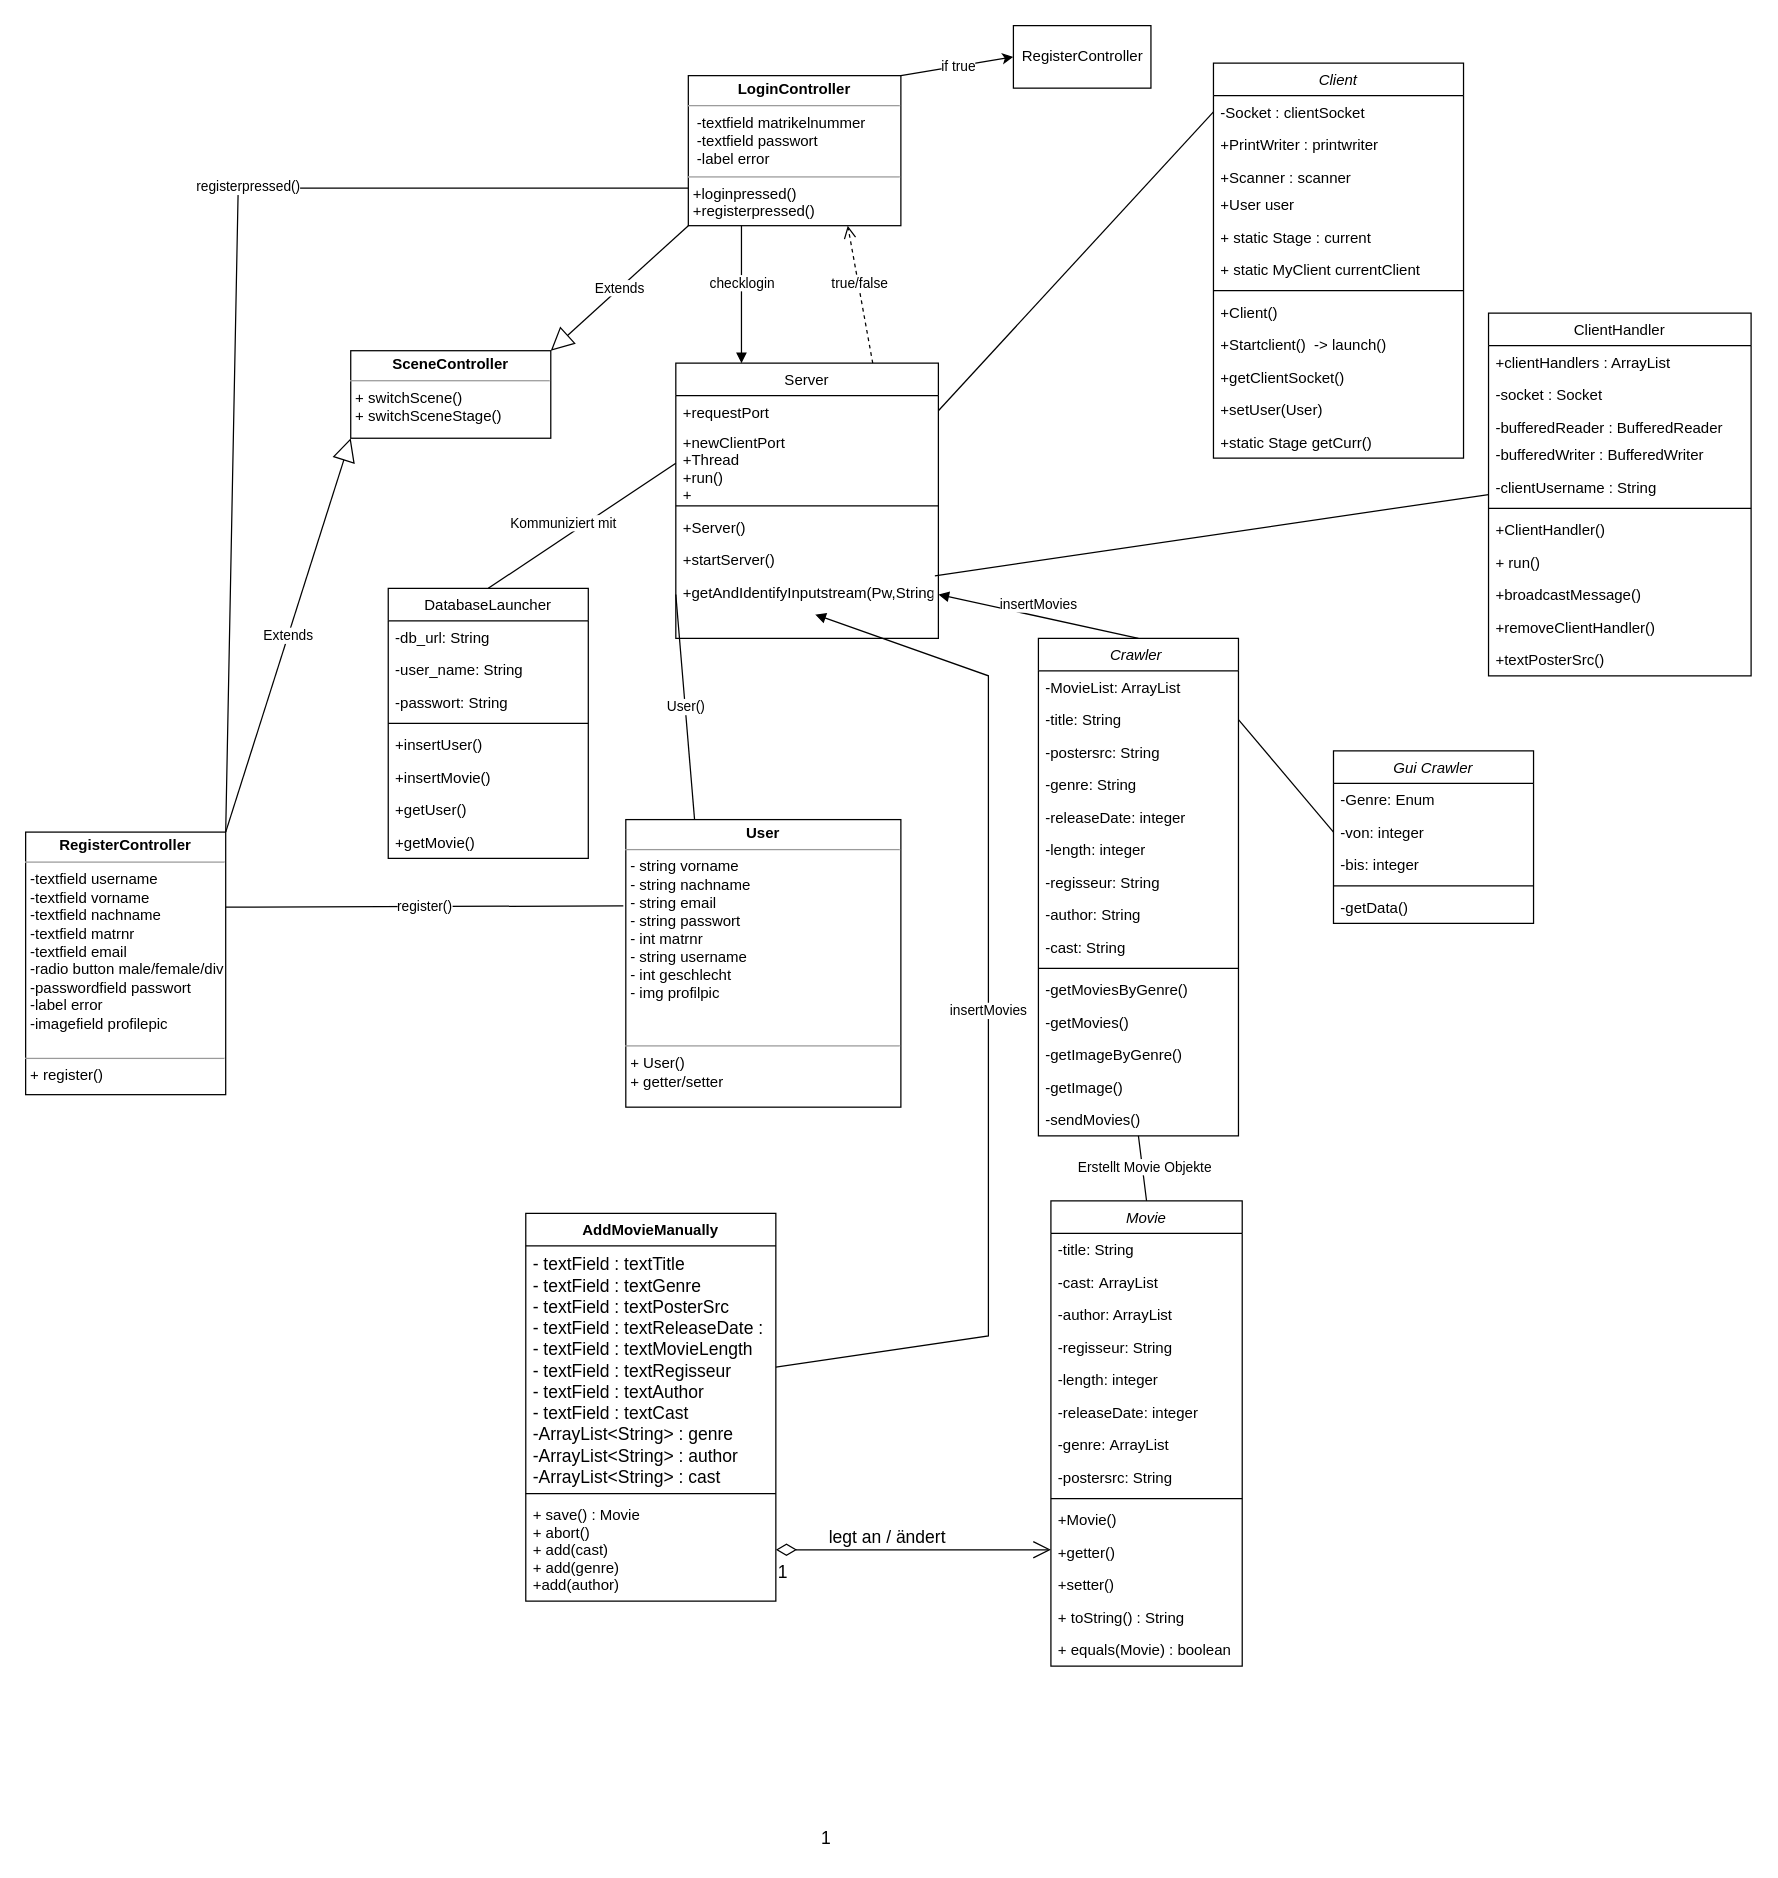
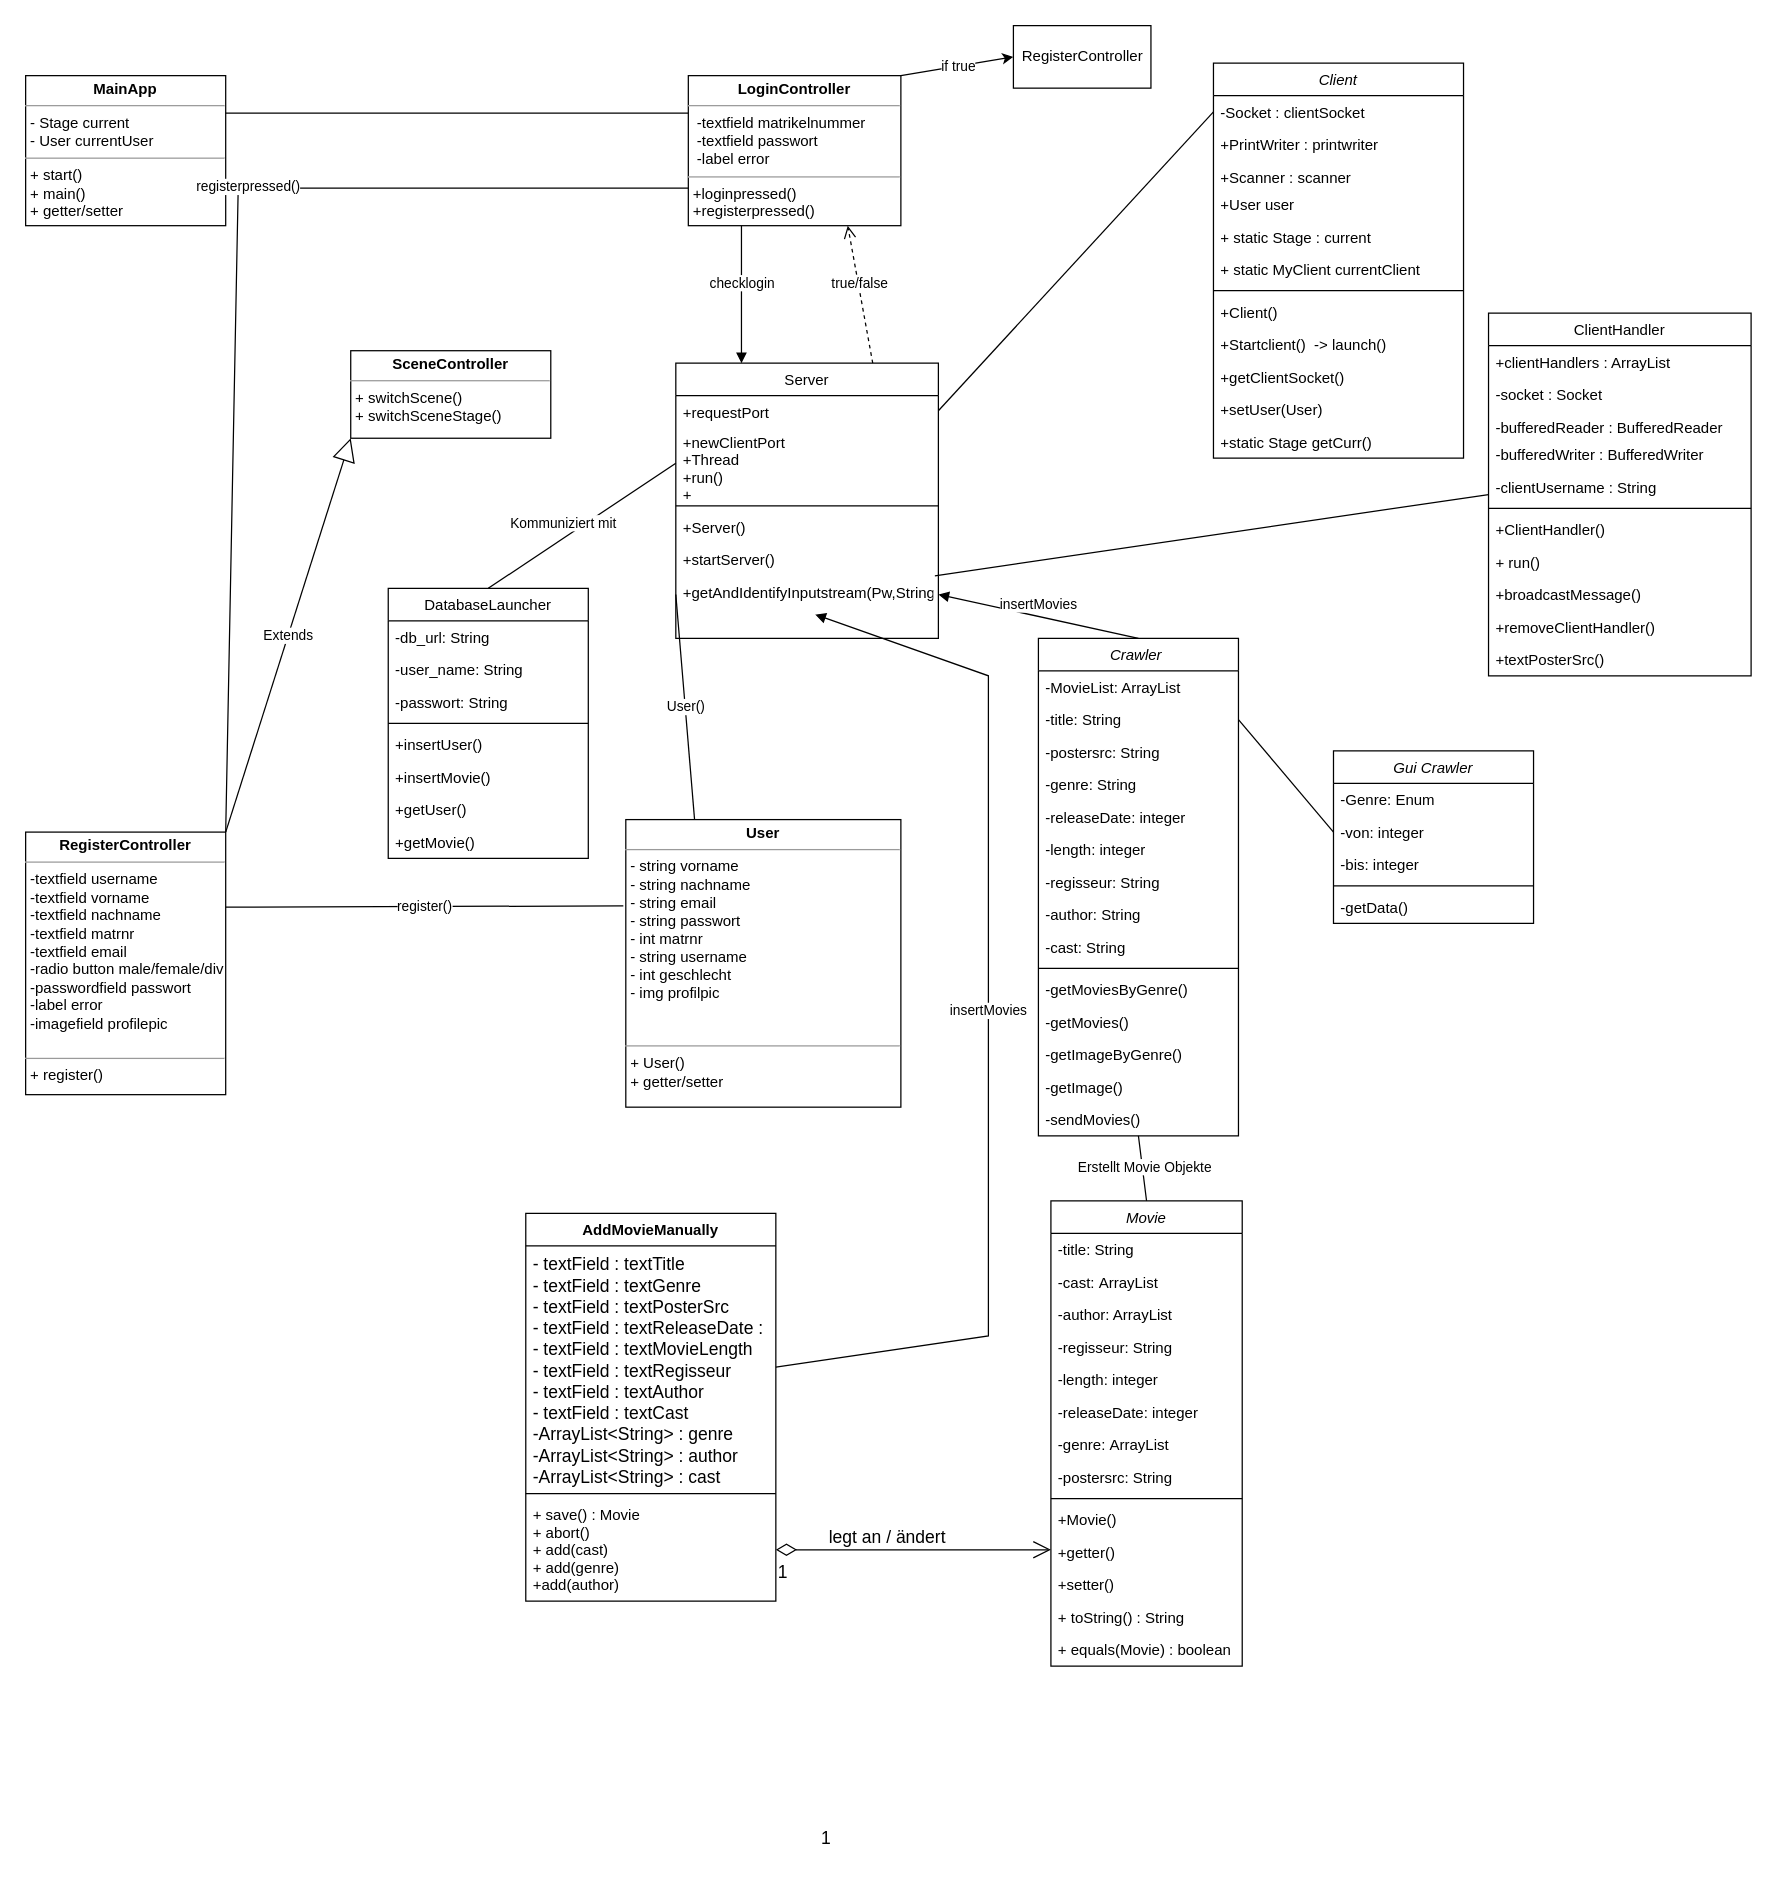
none -> (457, 113)
none -> (126, 151)
(628, 280) -> none
